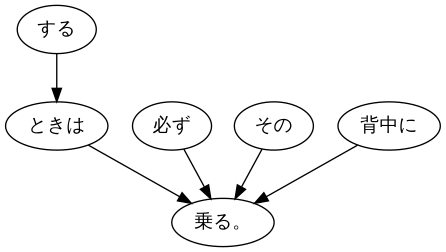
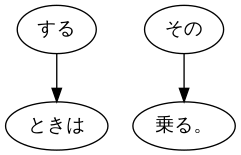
(172, 126) -> none
(389, 126) -> none
(134, 171) -> none
